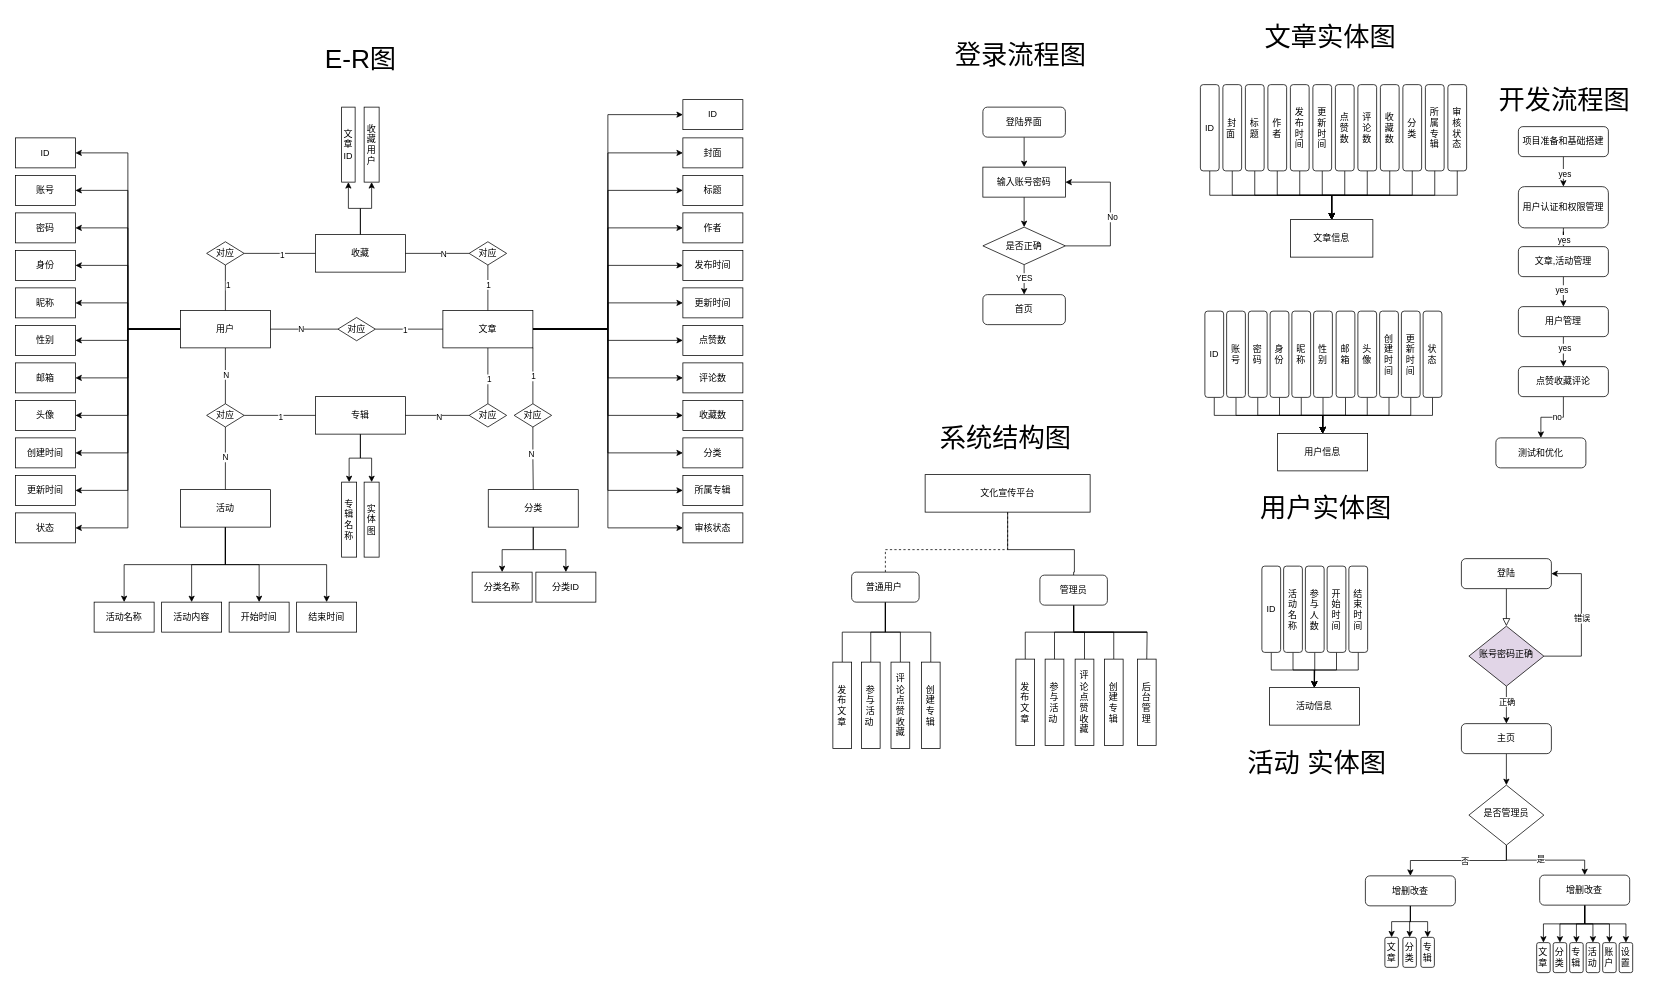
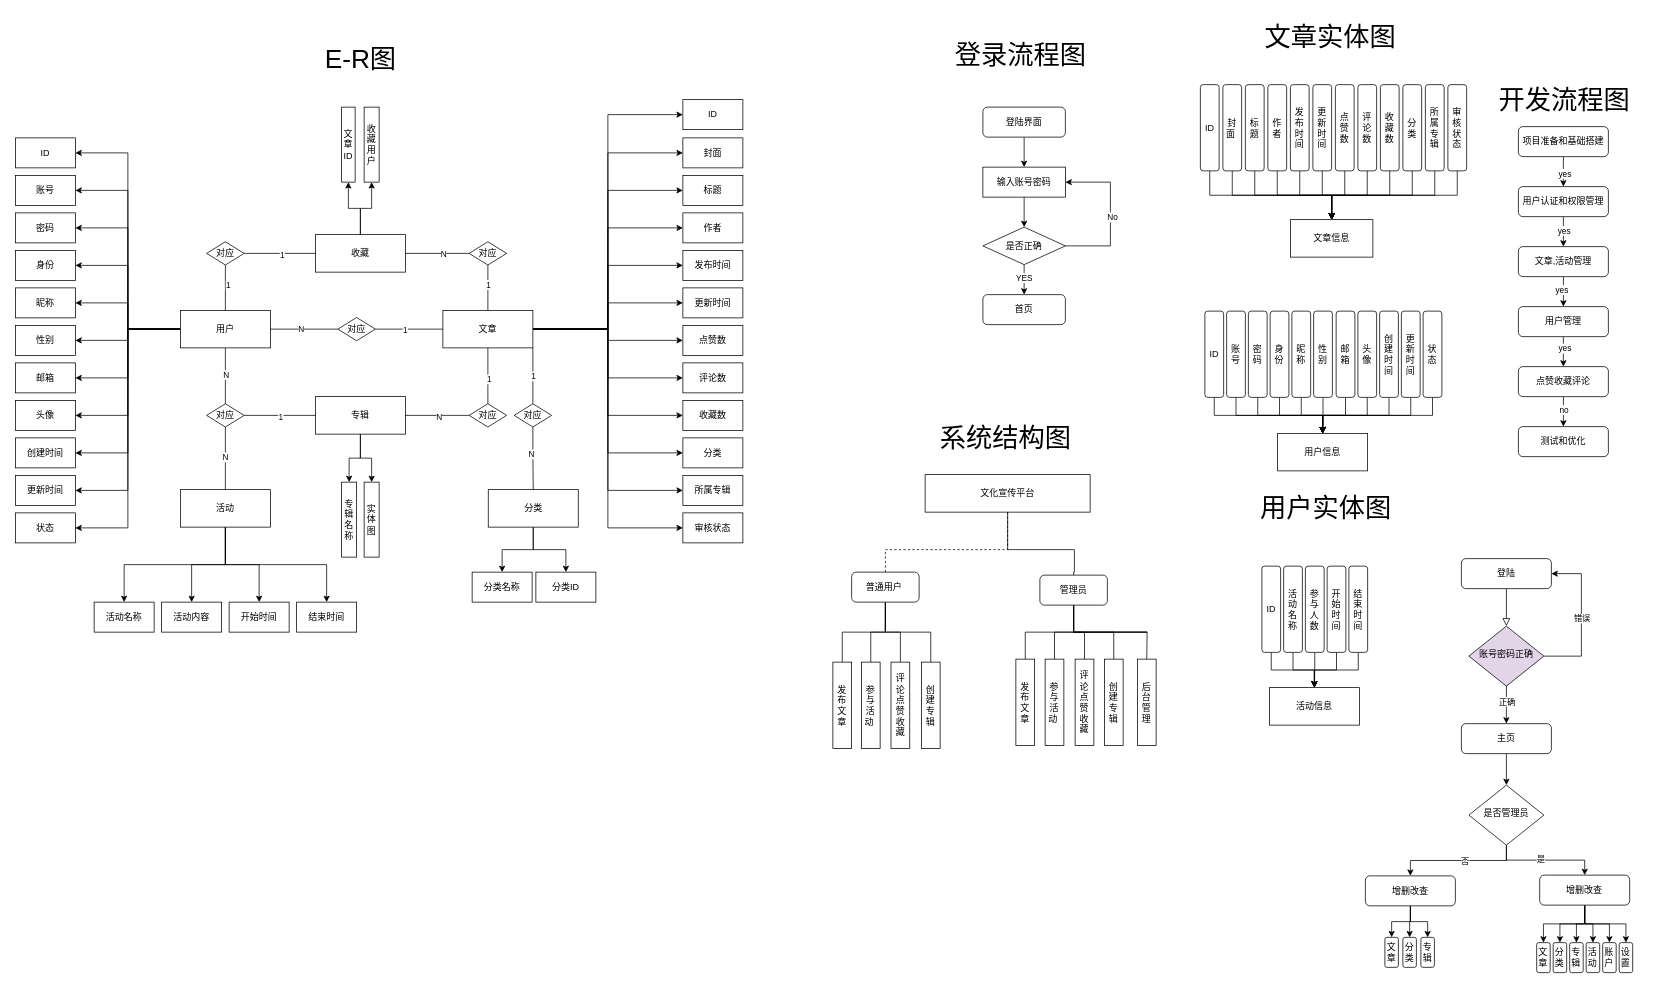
(1563, 207) -> (1563, 201)
(1541, 453) -> (1563, 441)
(1317, 762) -> none
